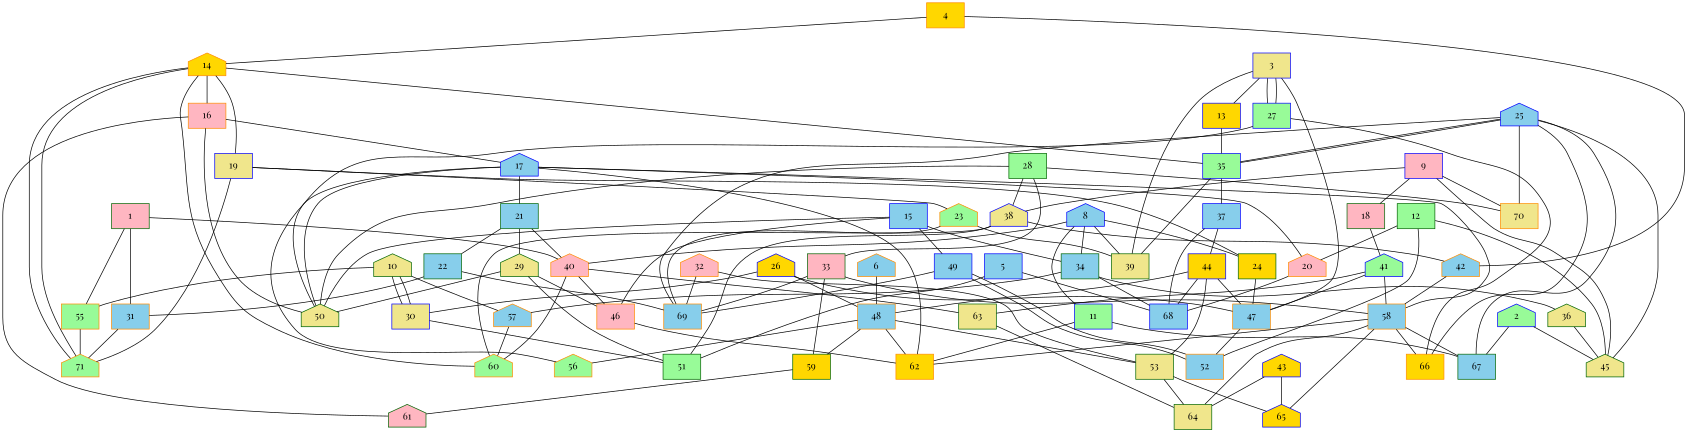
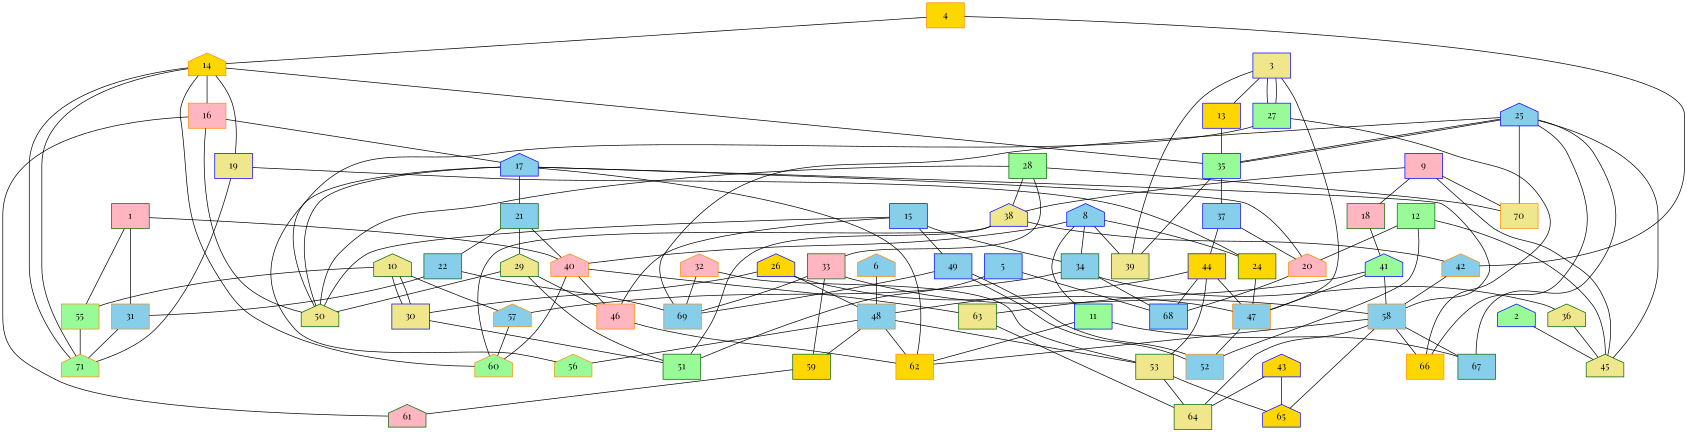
(959, 216) -> none
(1178, 262) -> (1274, 246)
(1497, 341) -> none
